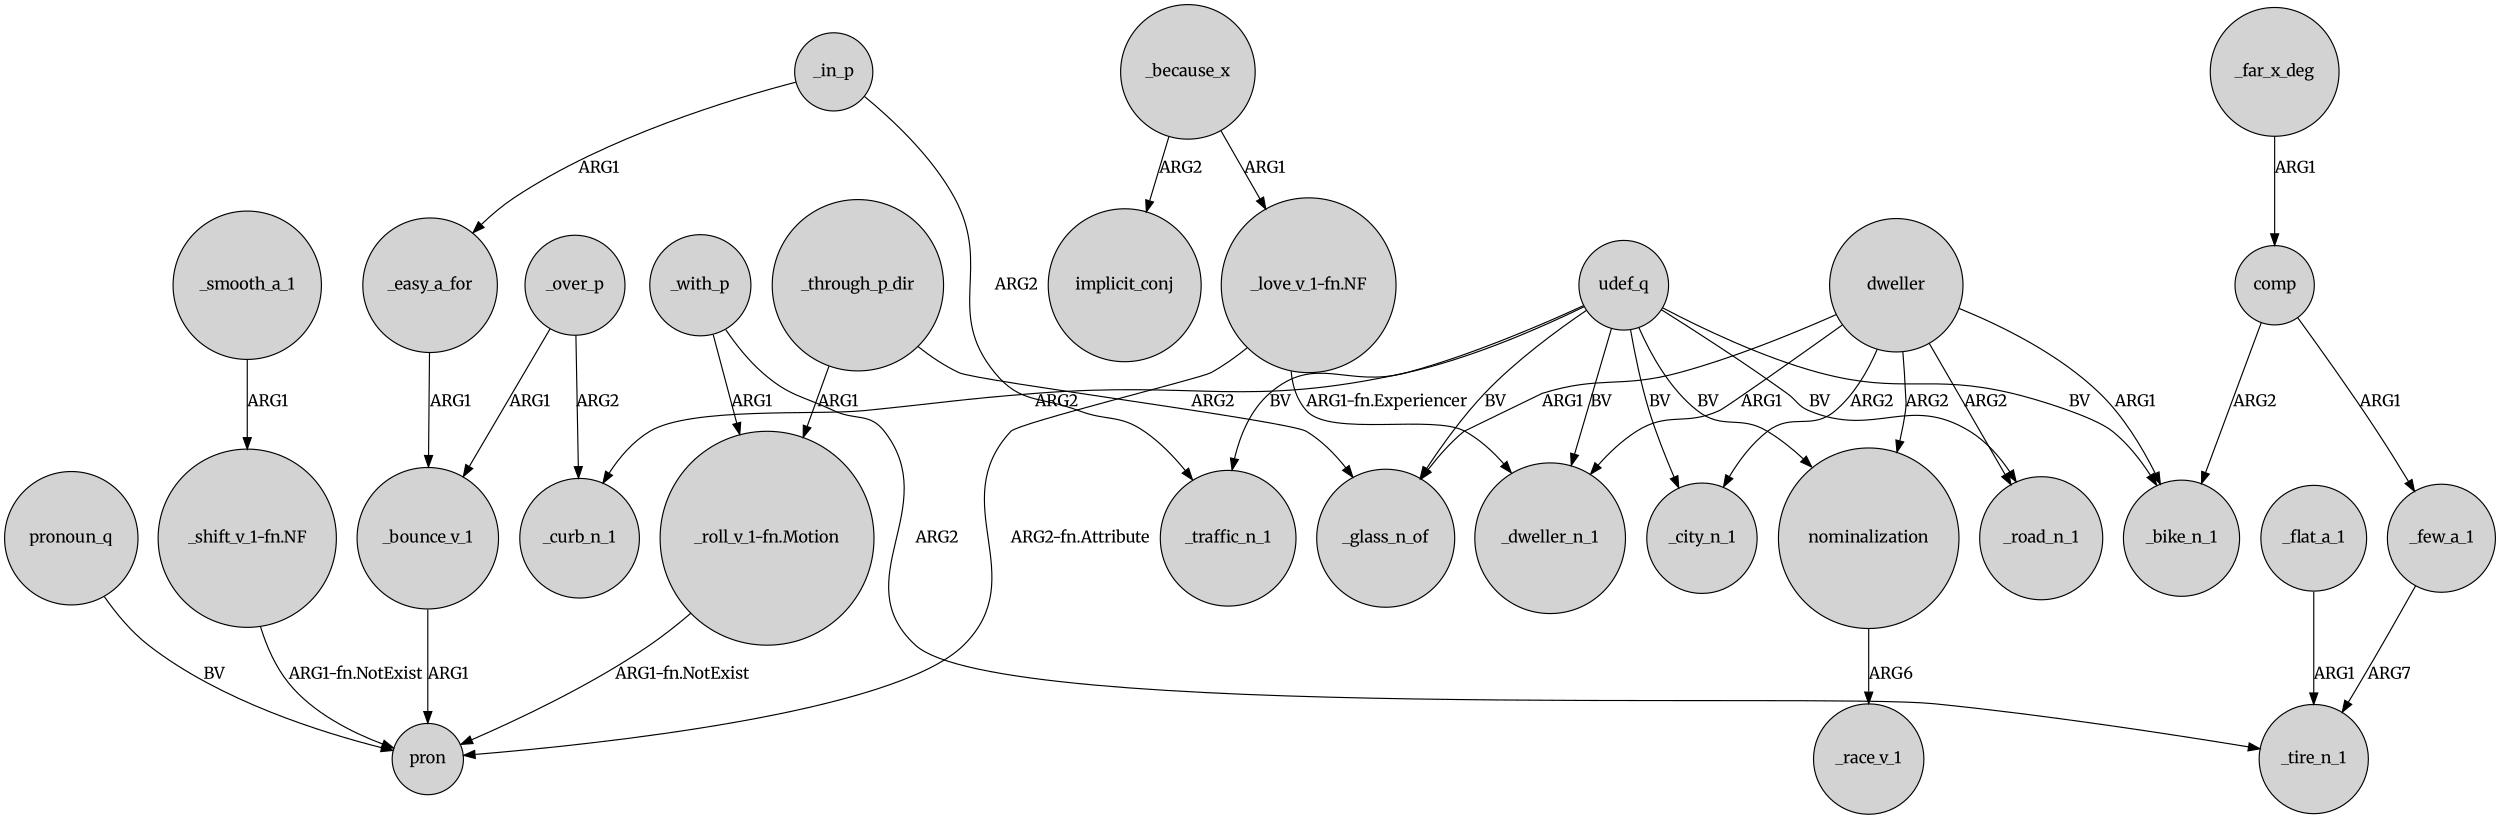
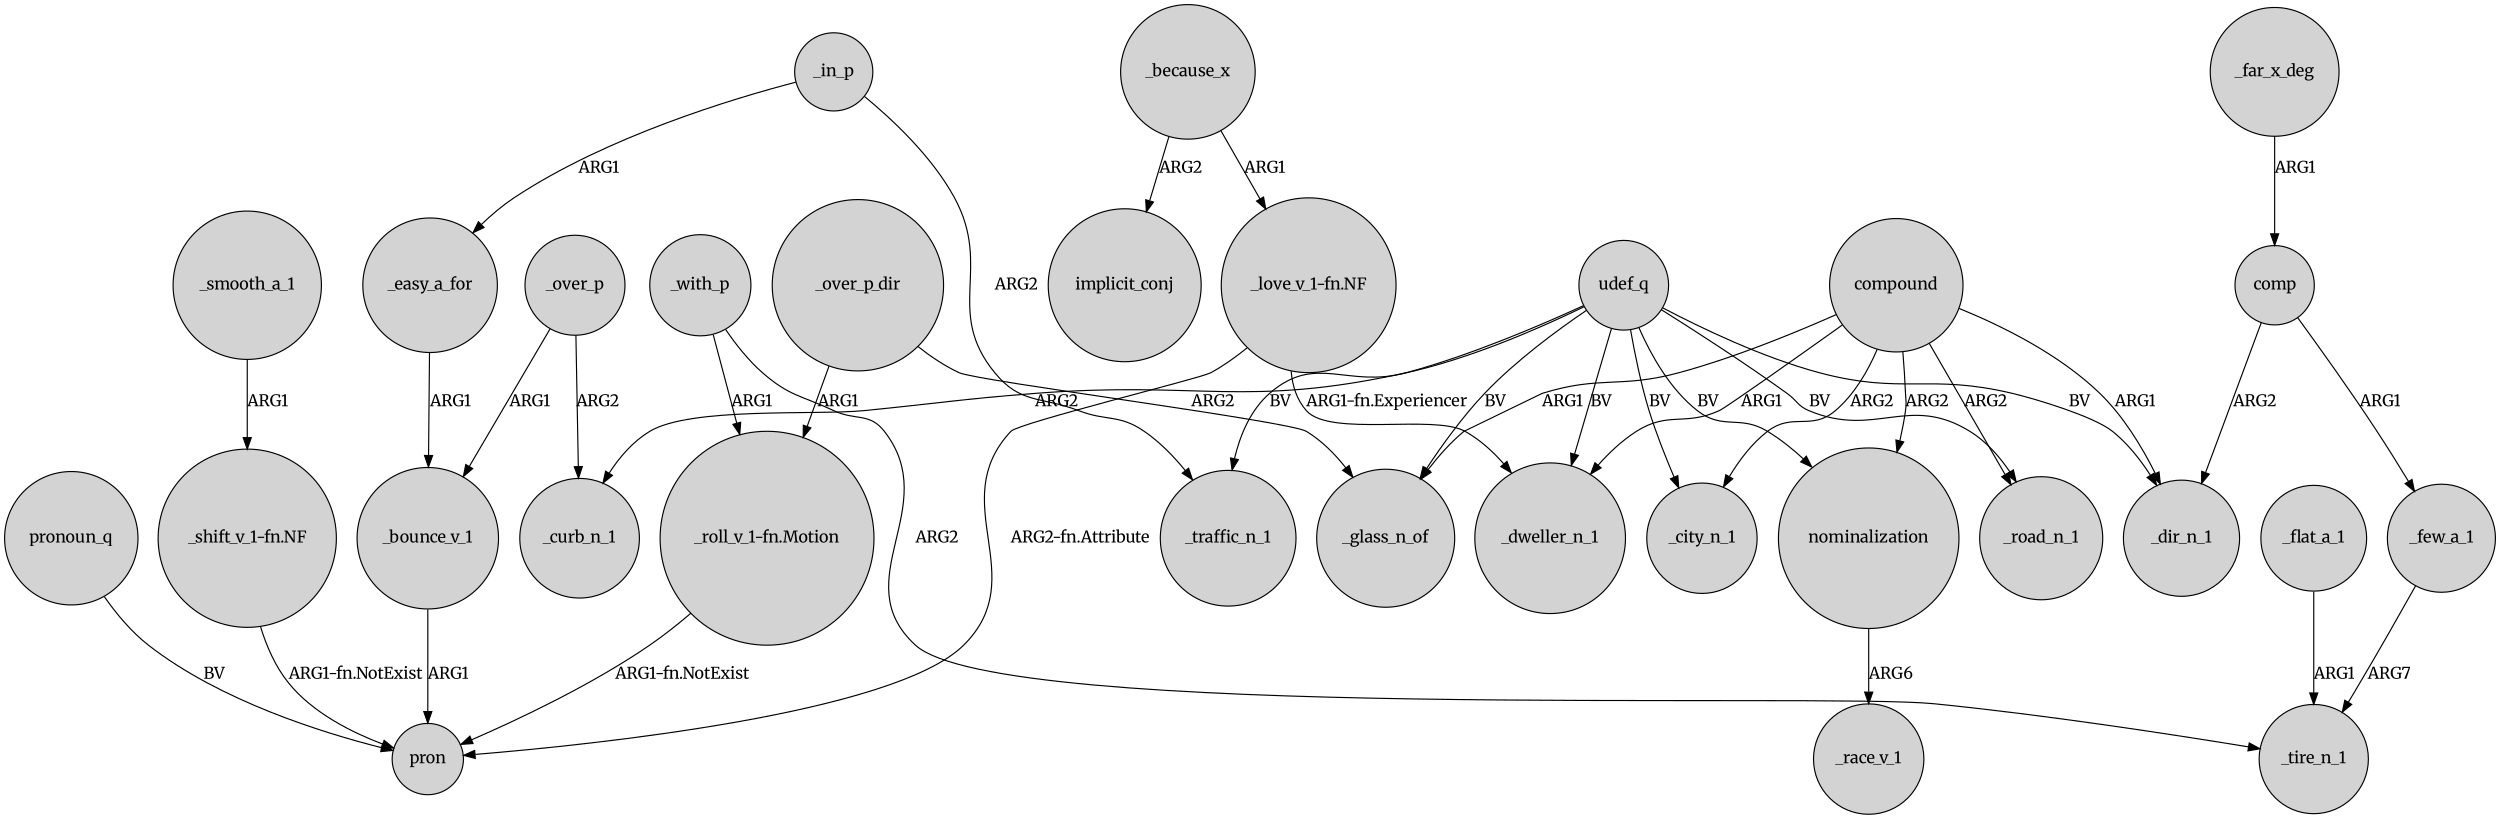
(858, 285) -> (858, 285)
(1896, 285) -> (1896, 285)
(2182, 538) -> (2182, 538)
